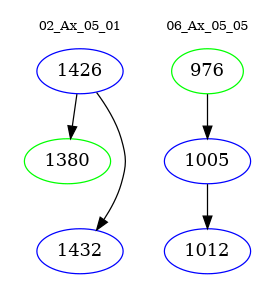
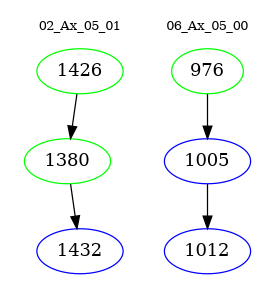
(208, 27) -> (208, 27)
(80, 71) -> (80, 71)
(125, 155) -> (73, 200)
